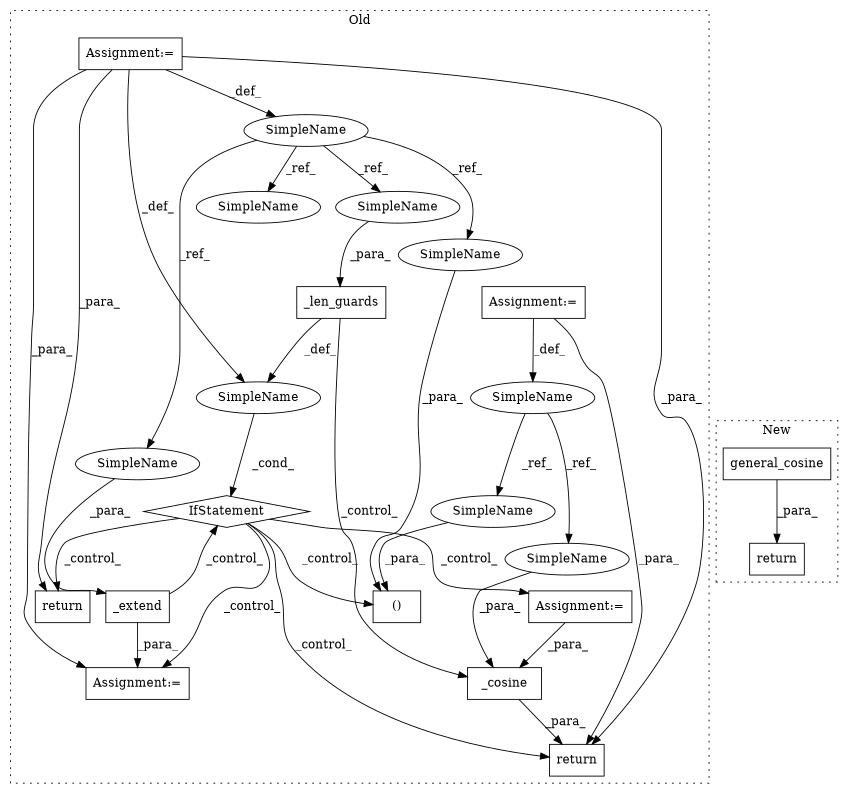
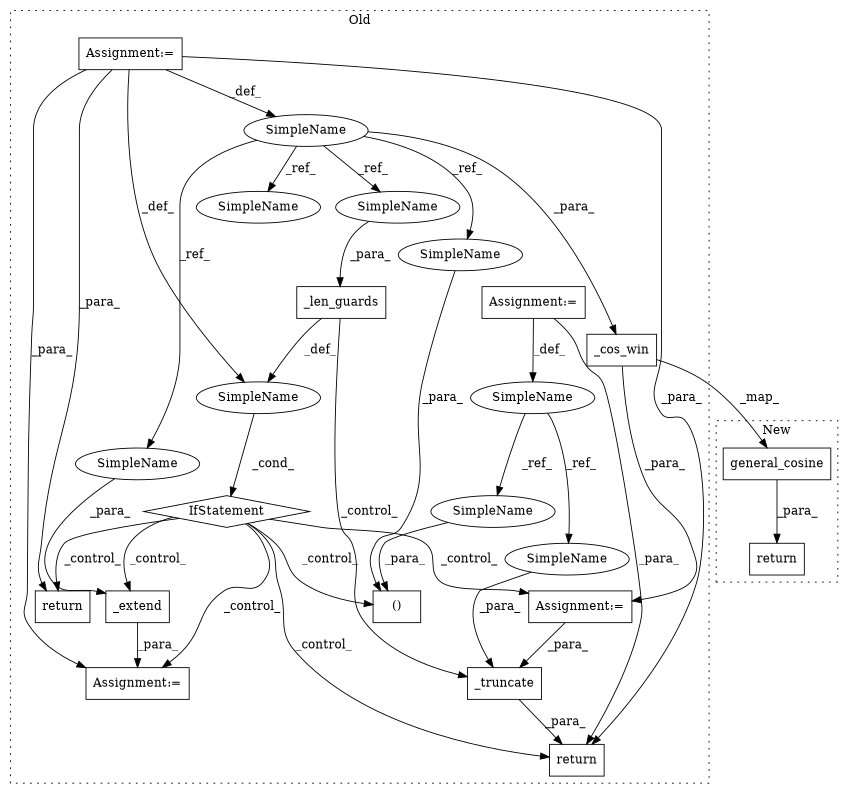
none -> (622, 350)
(196, 568) -> (133, 539)
(504, 684) -> (504, 684)
